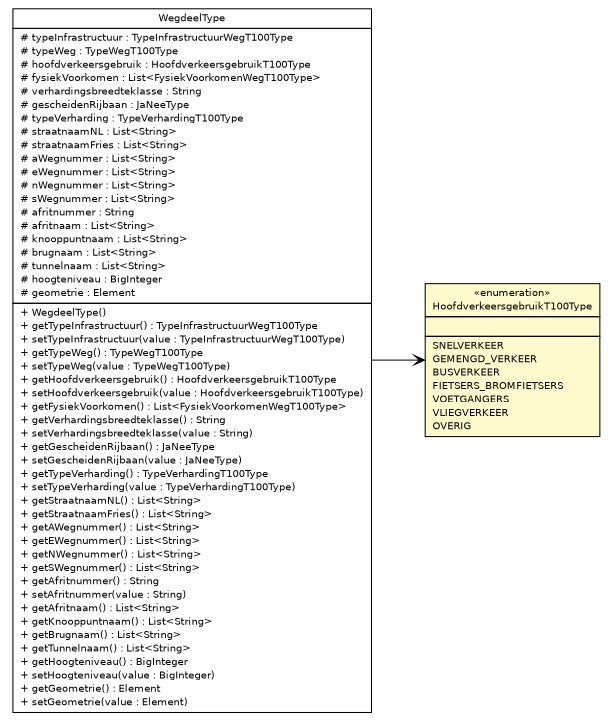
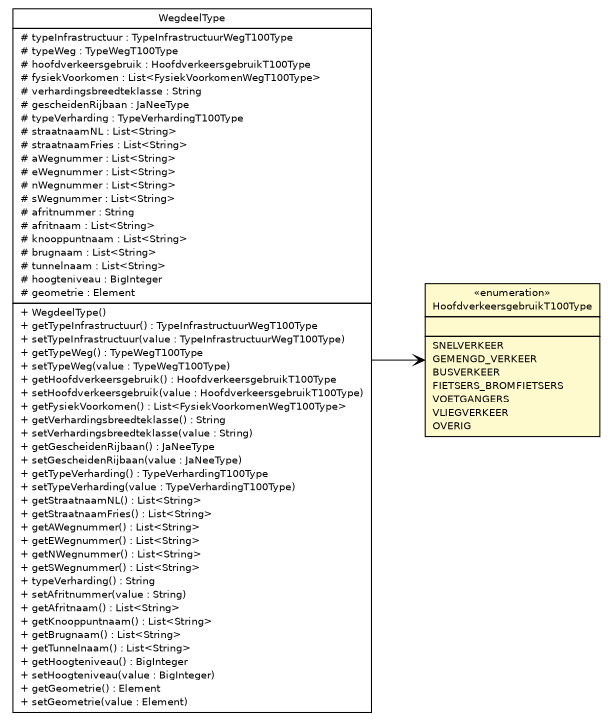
(90, 581) -> (88, 581)
